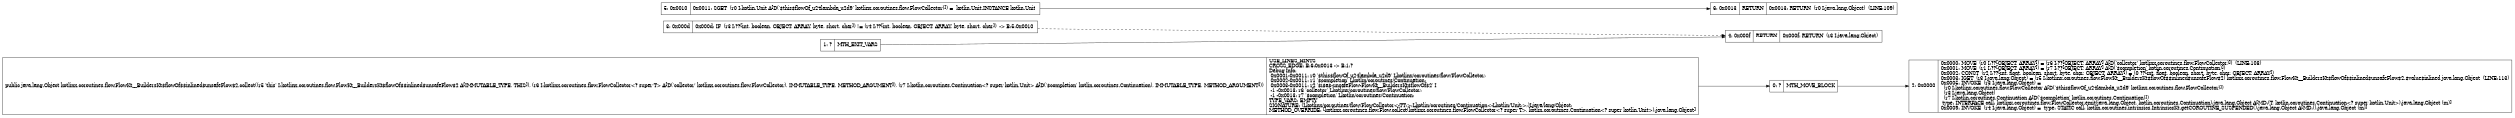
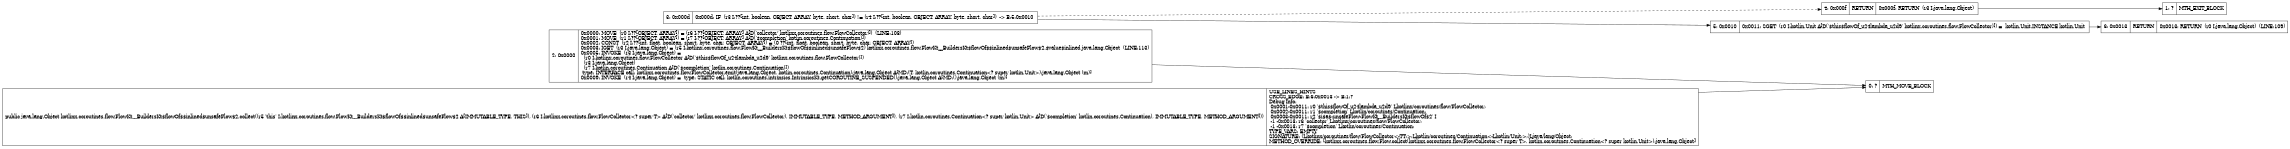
none -> (1372, 22)
(1301, 41) -> (2068, 9)
(857, 45) -> (2201, 9)
(1872, 86) -> (1507, 75)
